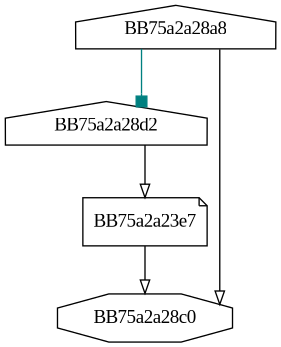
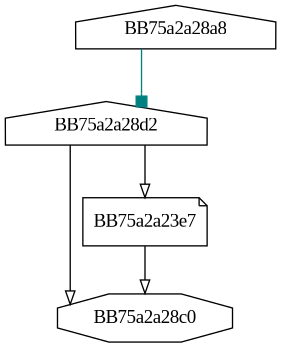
(220, 170) -> (70, 218)
